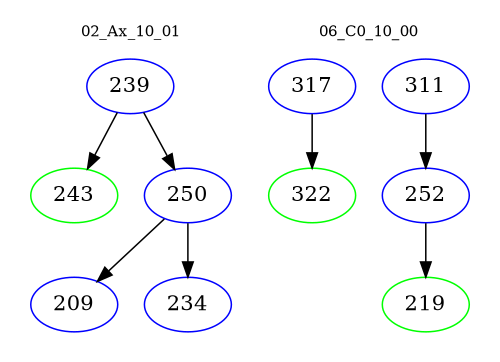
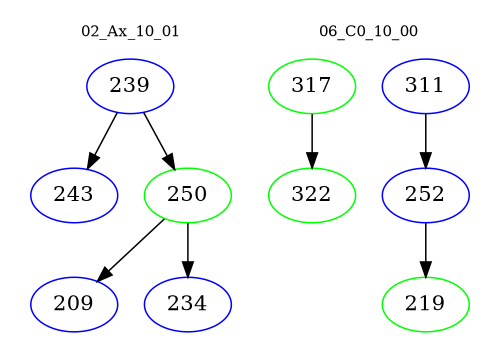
(312, 86) -> (312, 86)
(74, 195) -> (74, 195)
(188, 195) -> (188, 195)
